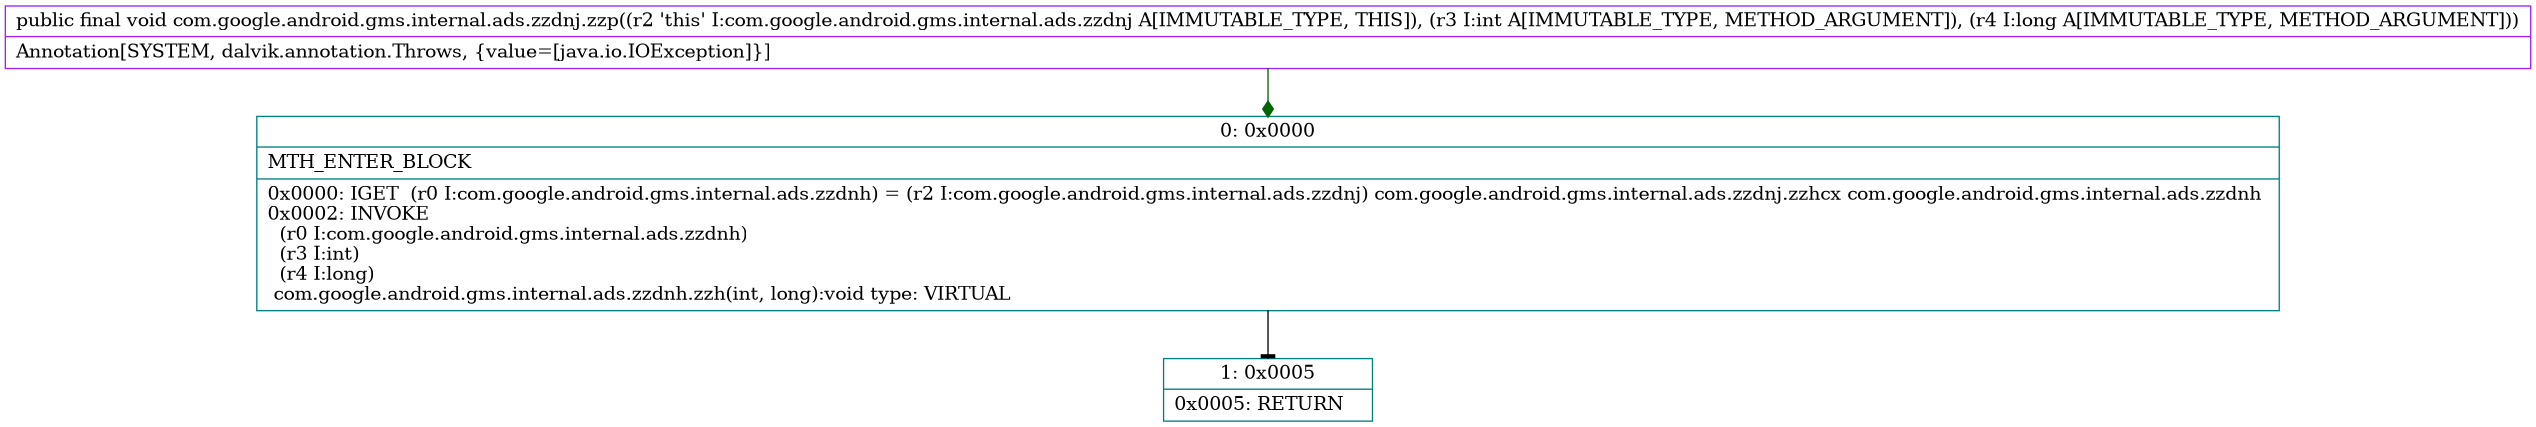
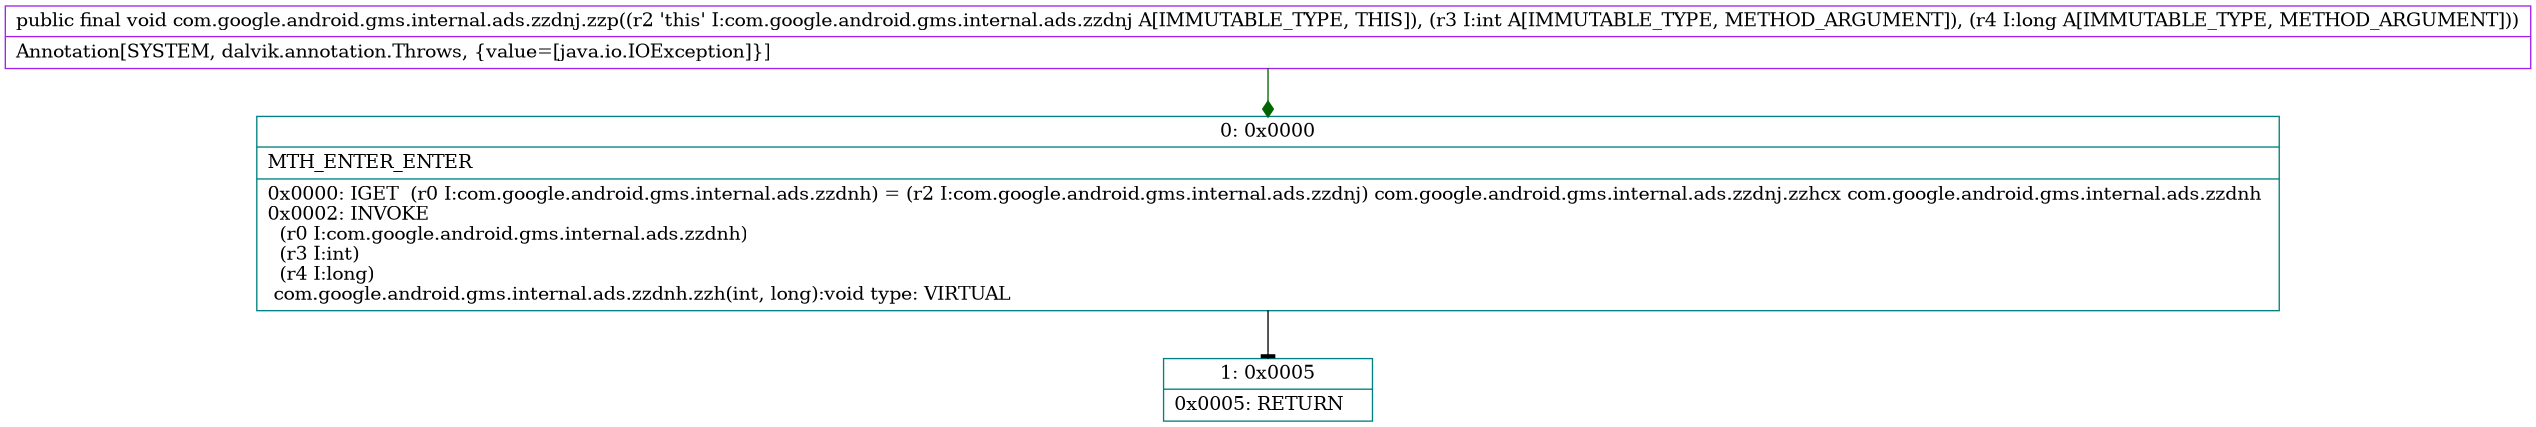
(370, 162) -> (370, 162)
